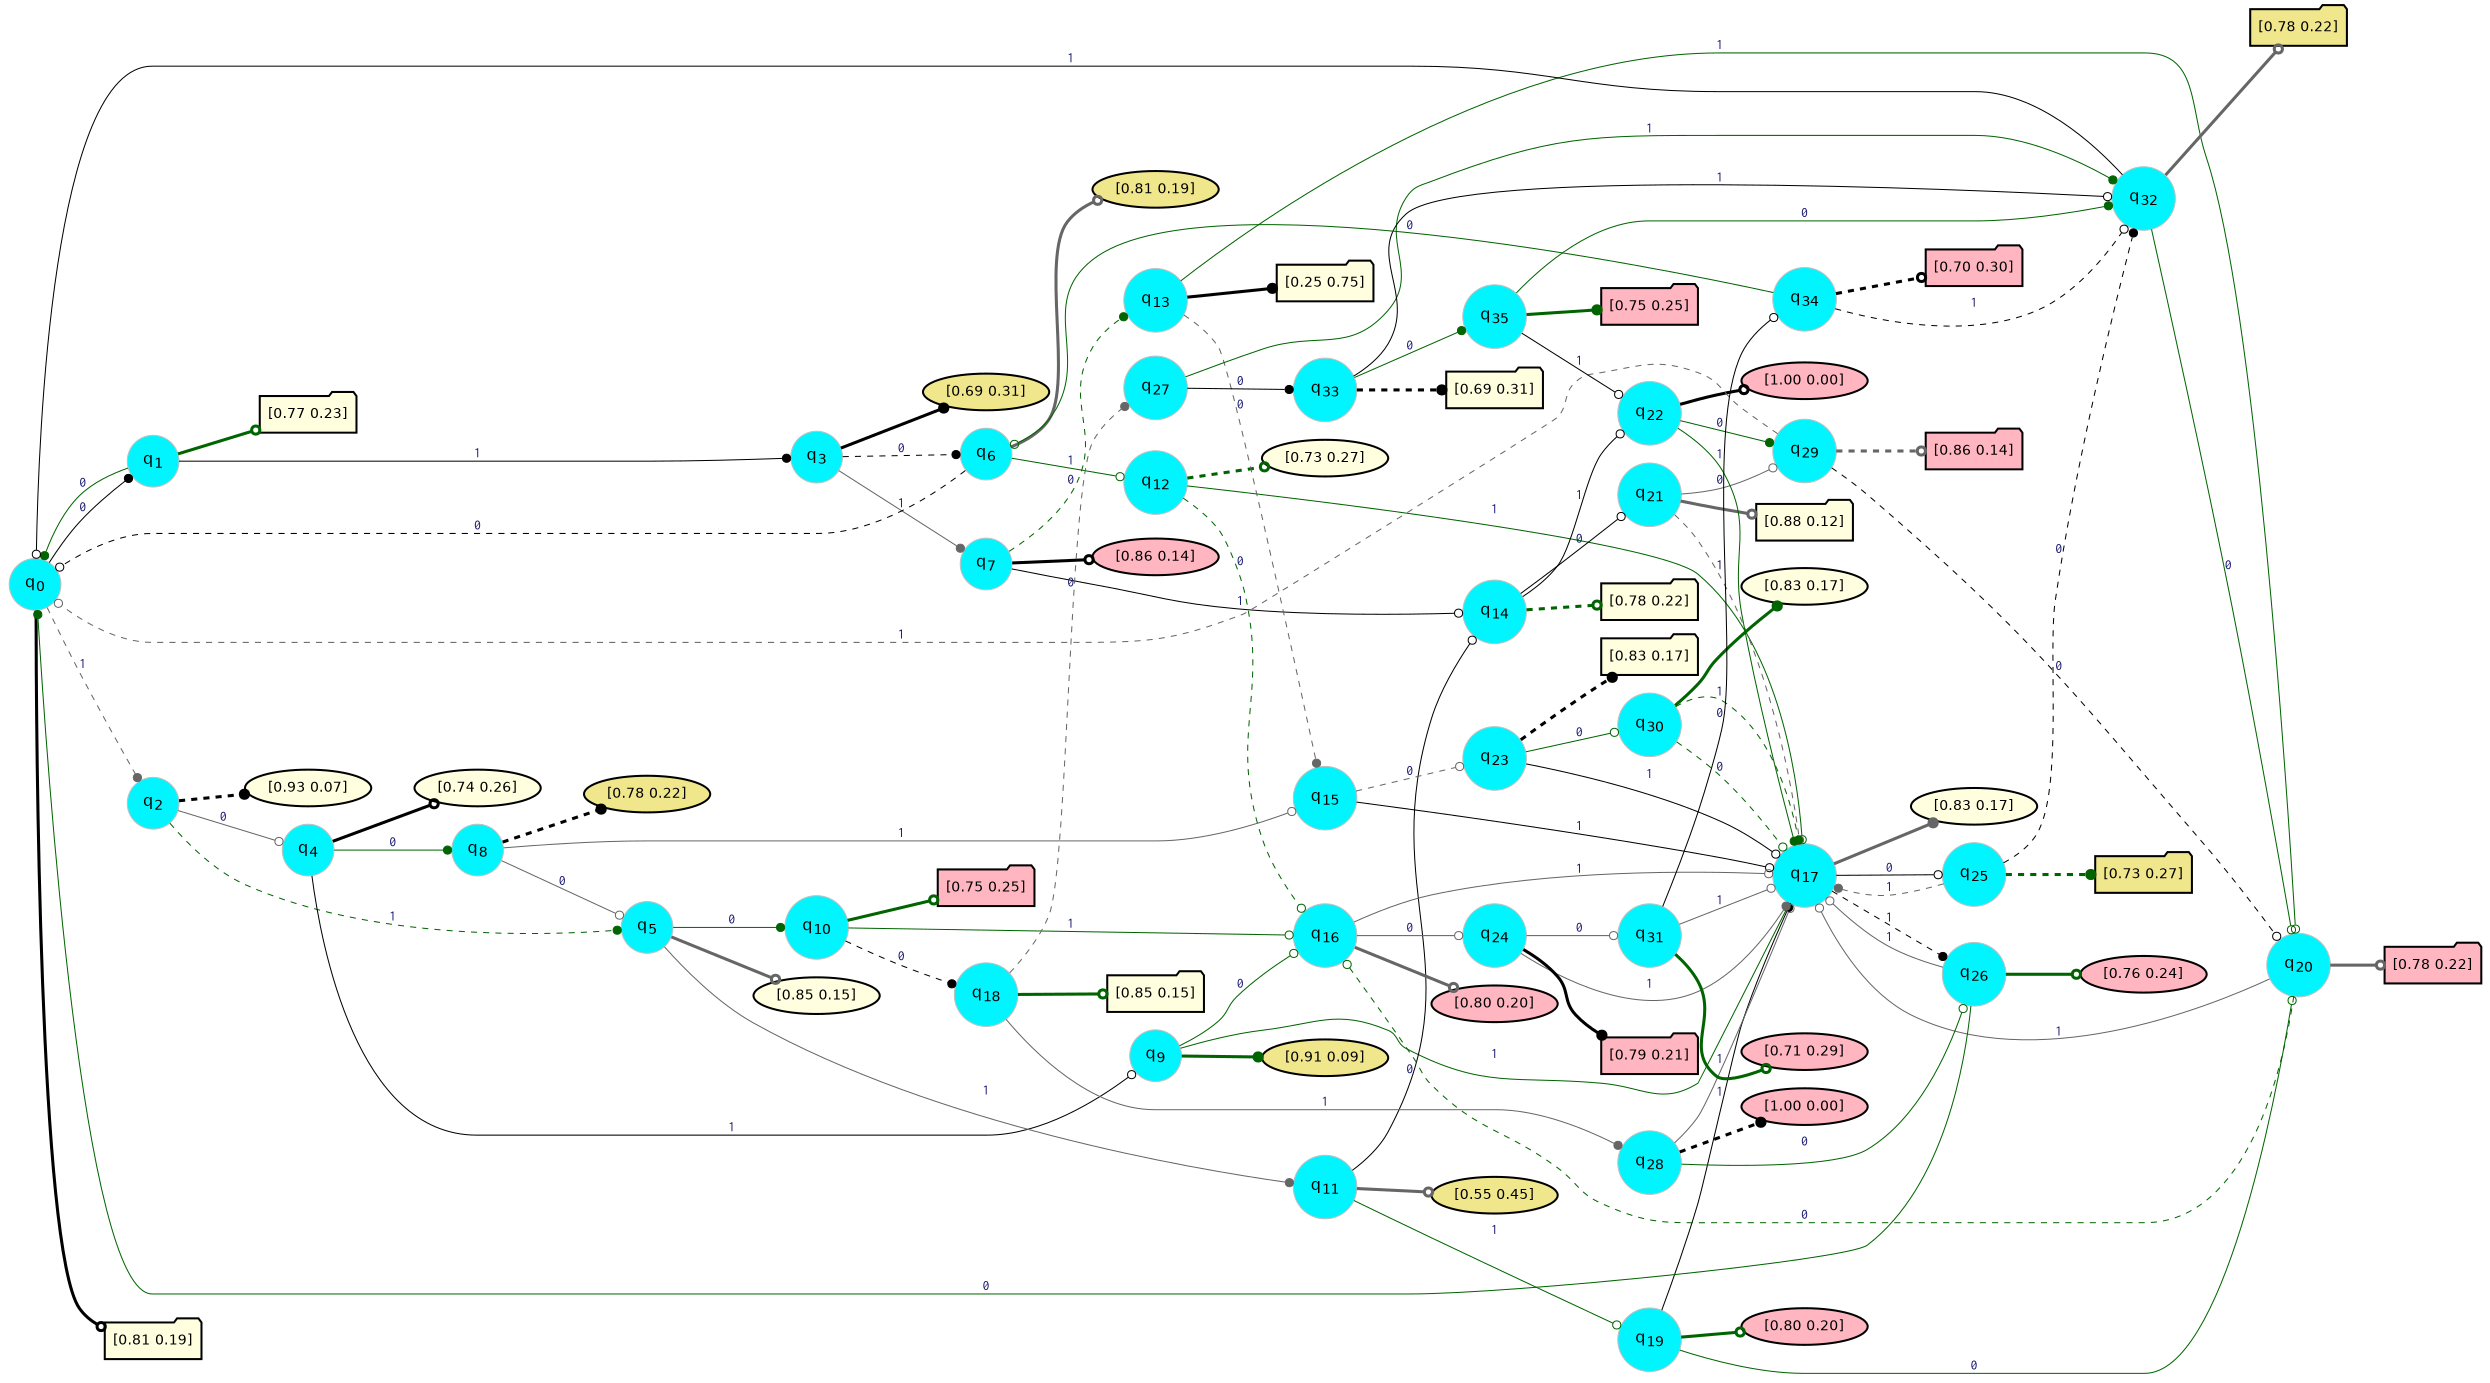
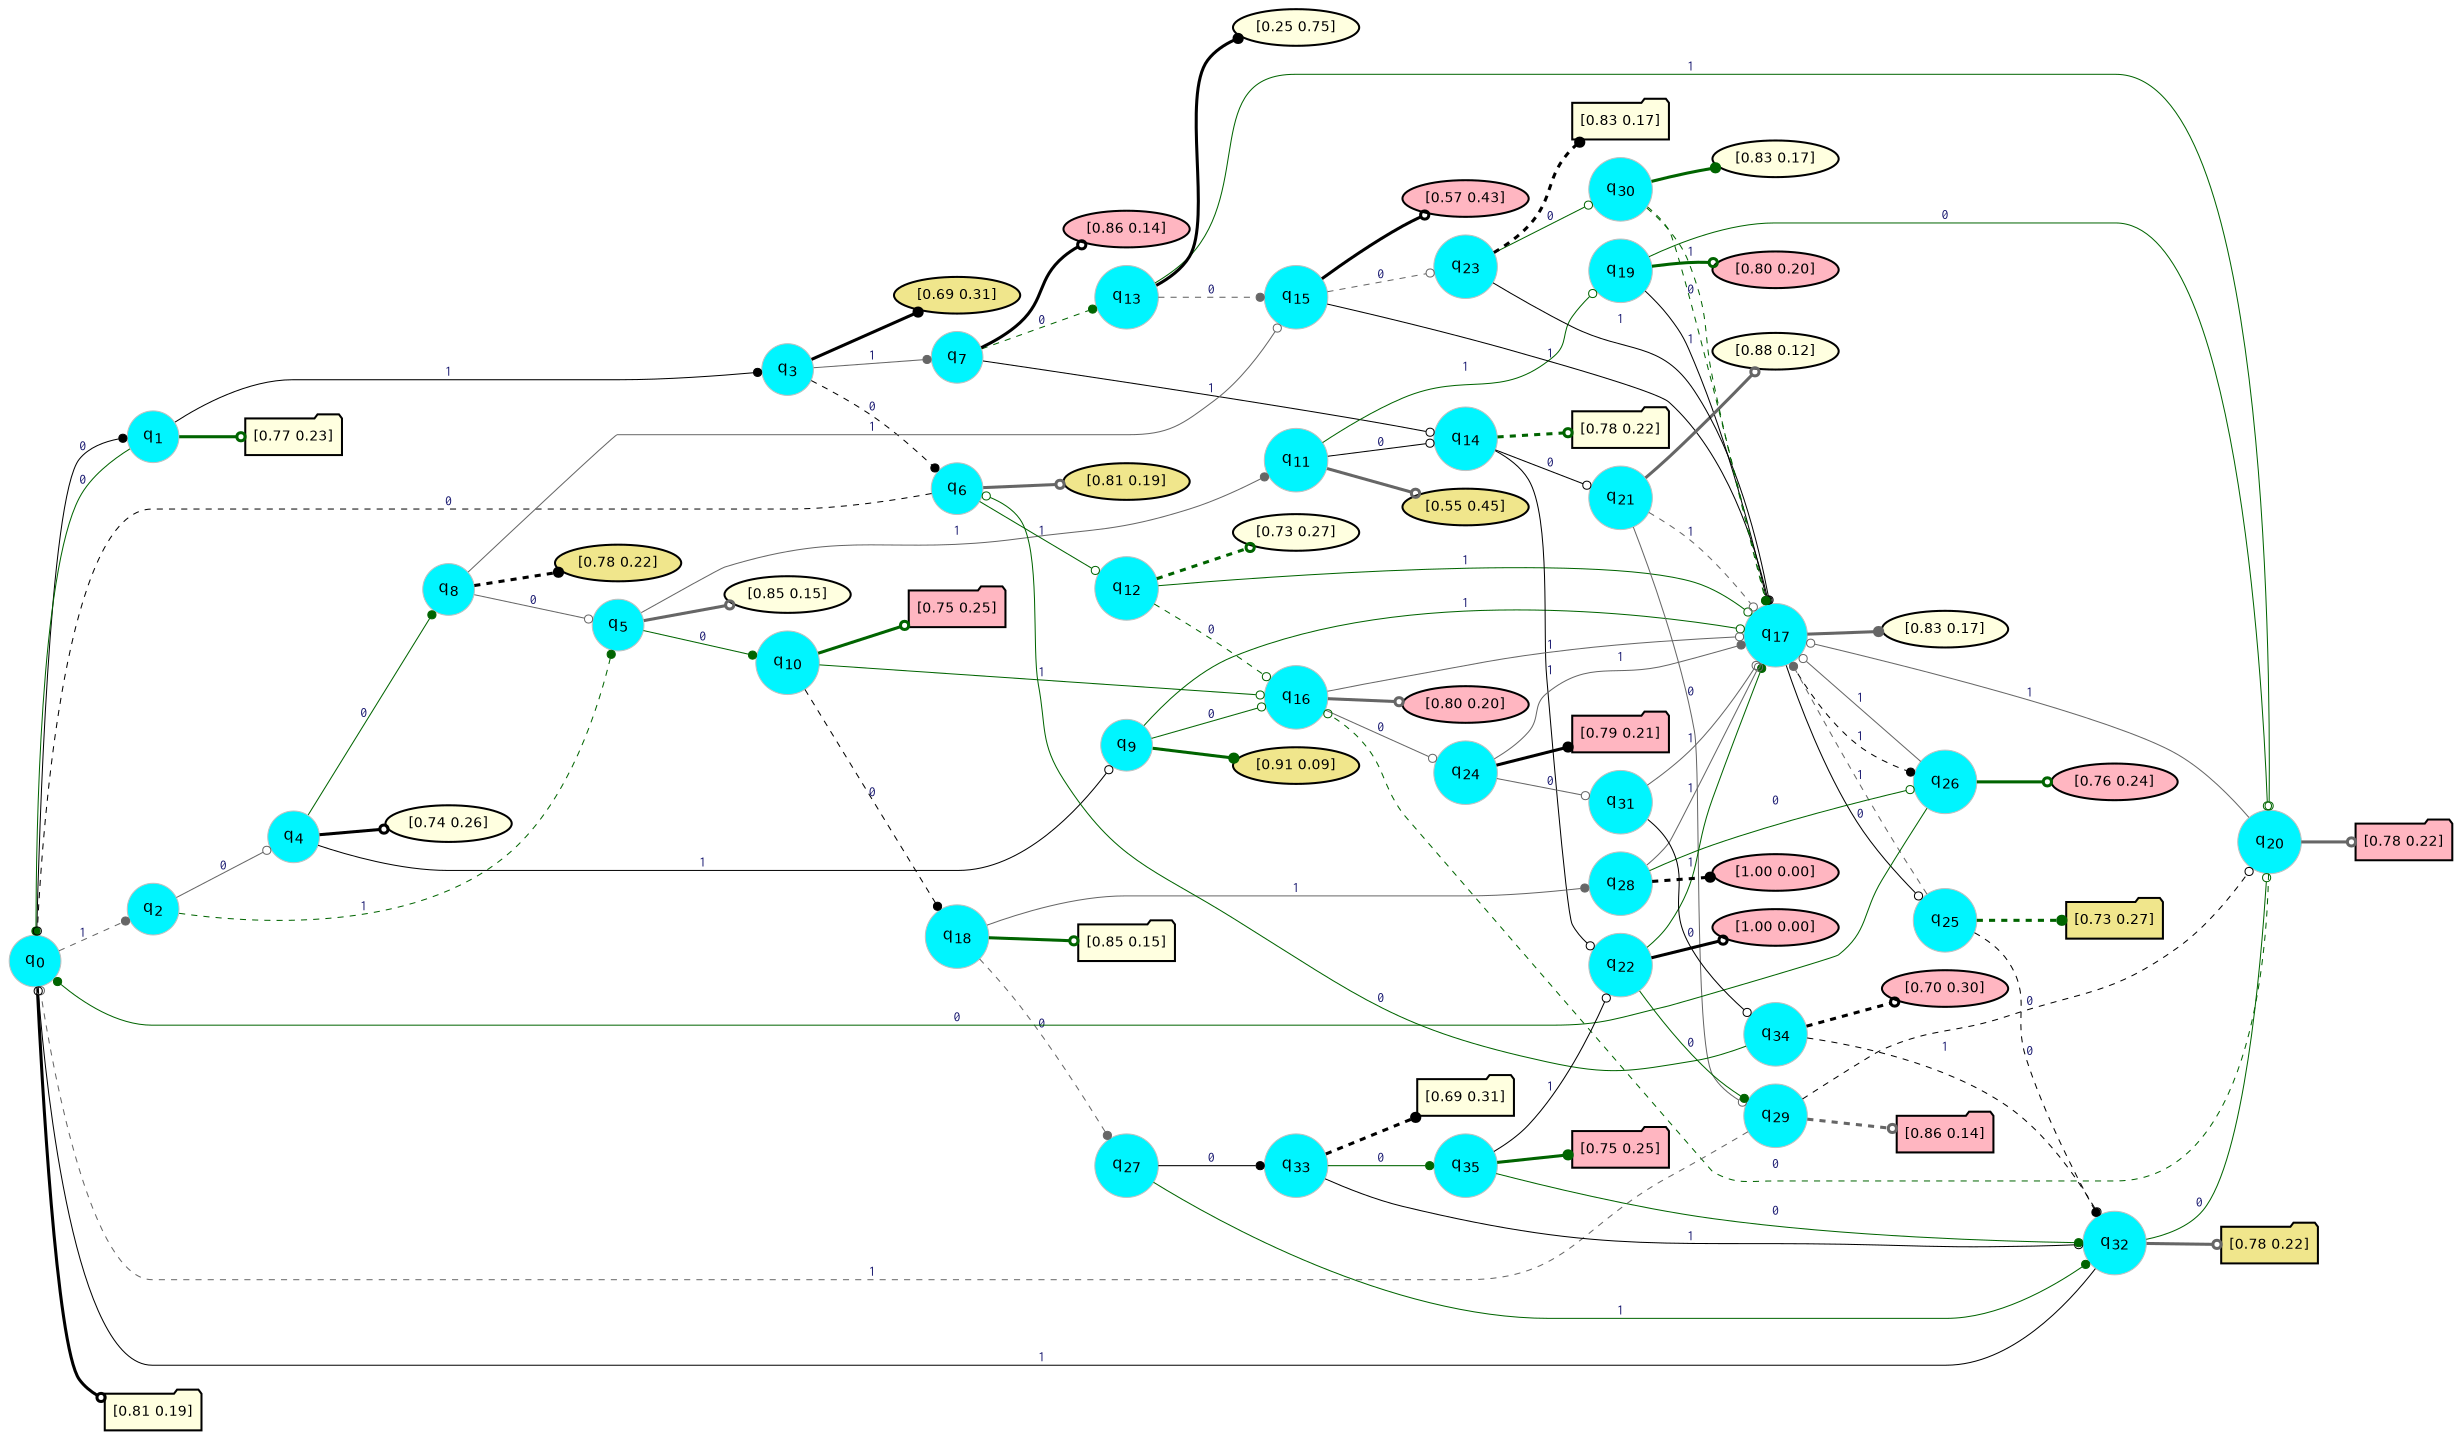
none -> (1466, 199)
(1974, 268) -> (1945, 989)
(1325, 283) -> (1296, 27)
(1805, 522) -> (1776, 351)
(308, 788) -> none
(1805, 1052) -> none
